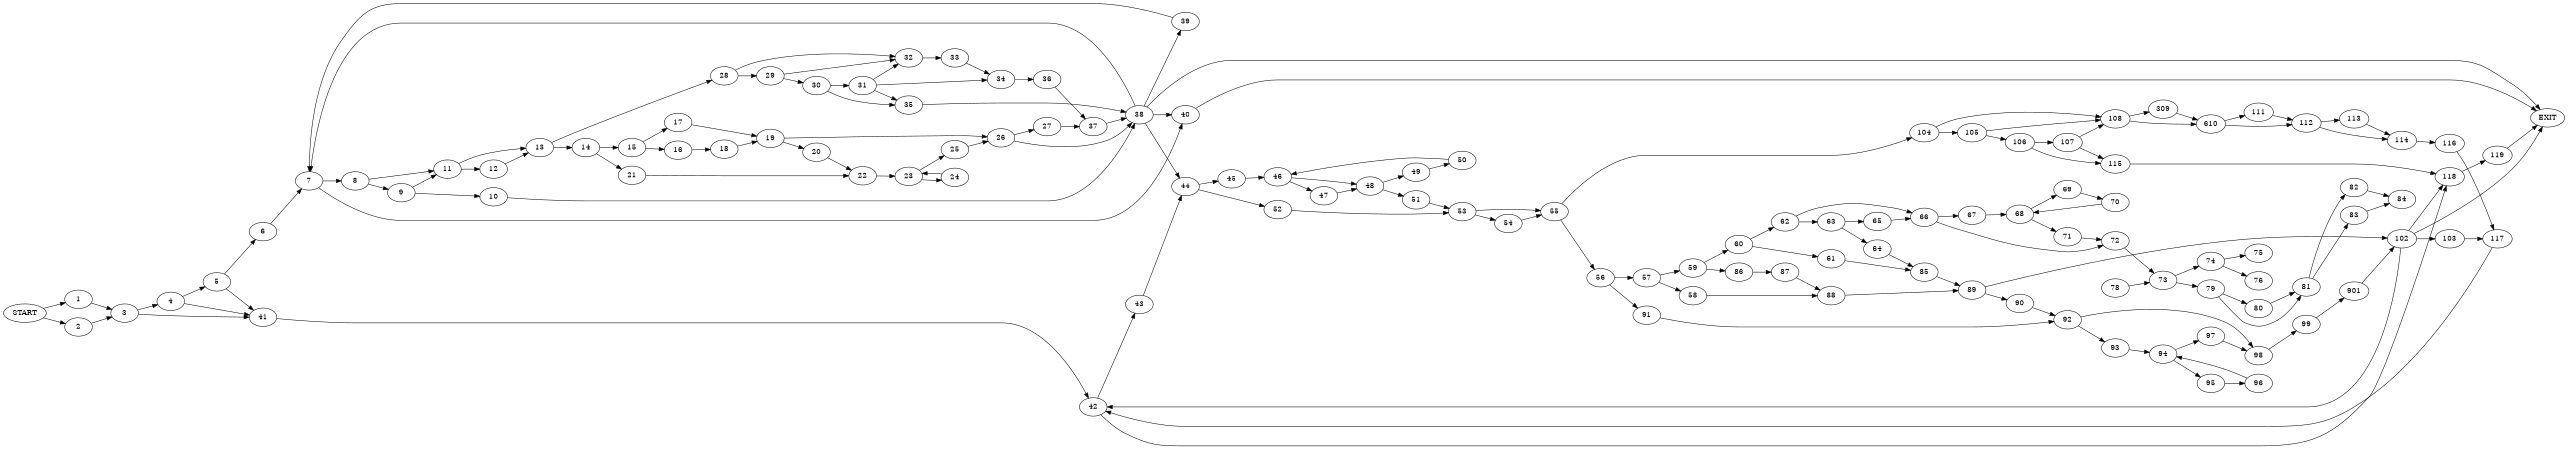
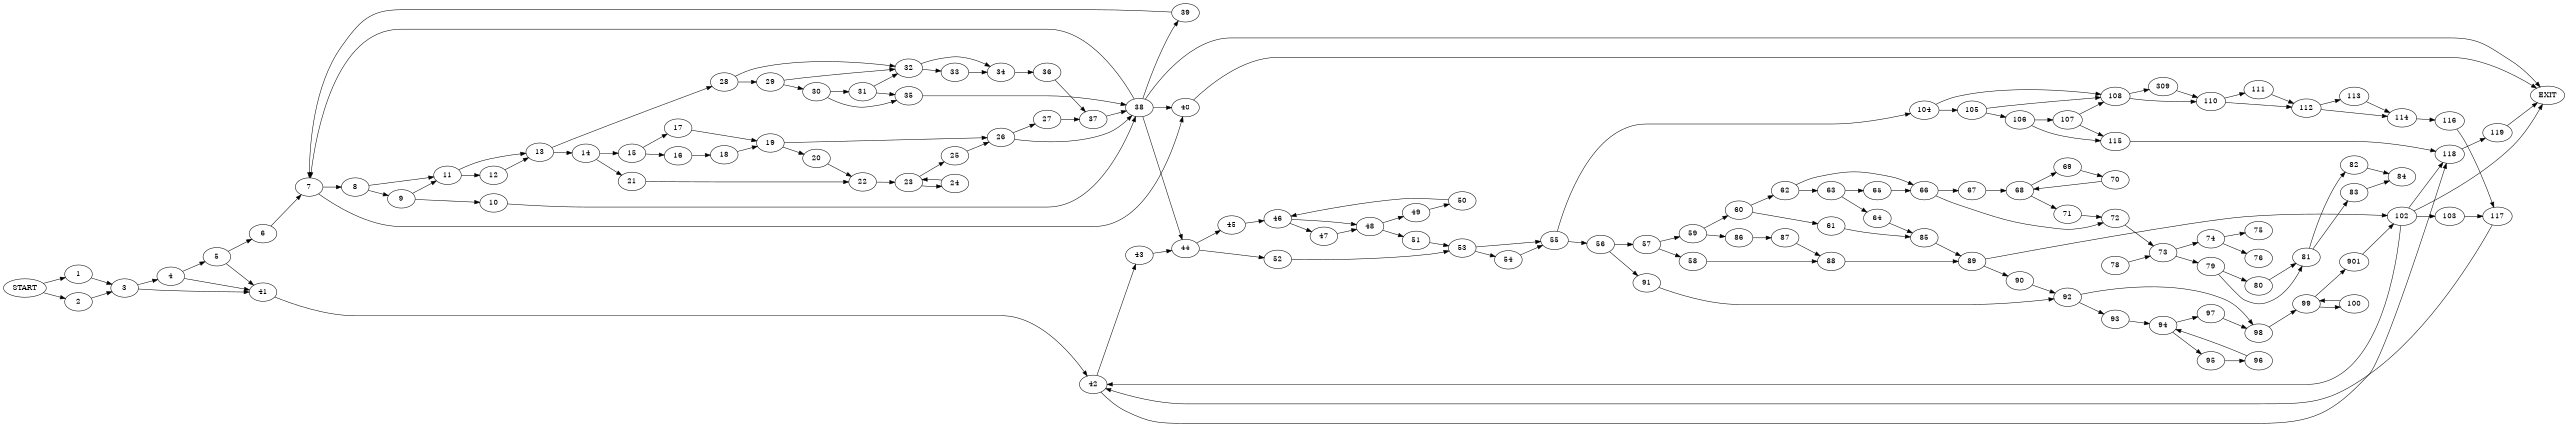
(929, 83) -> (953, 57)
(2211, 124) -> (2211, 101)
none -> (2354, 304)
